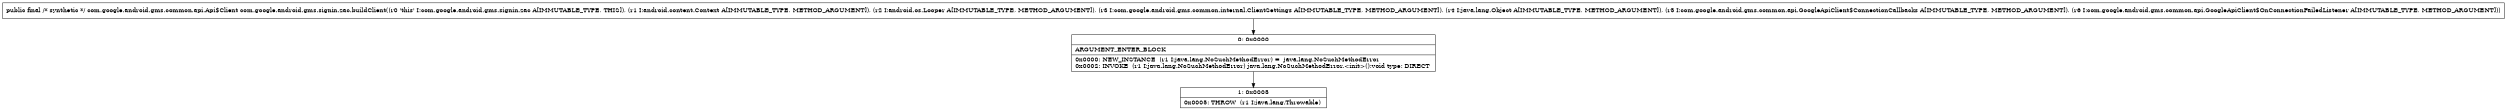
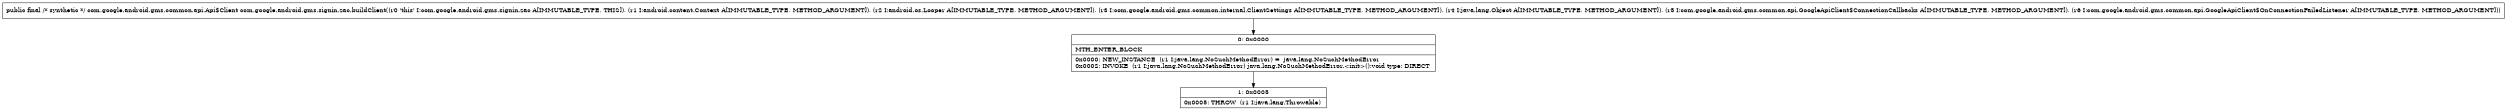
(1121, 50) -> (1109, 50)
